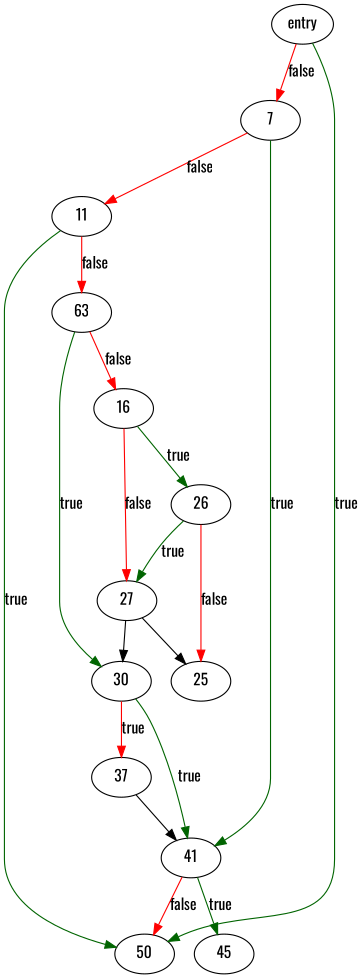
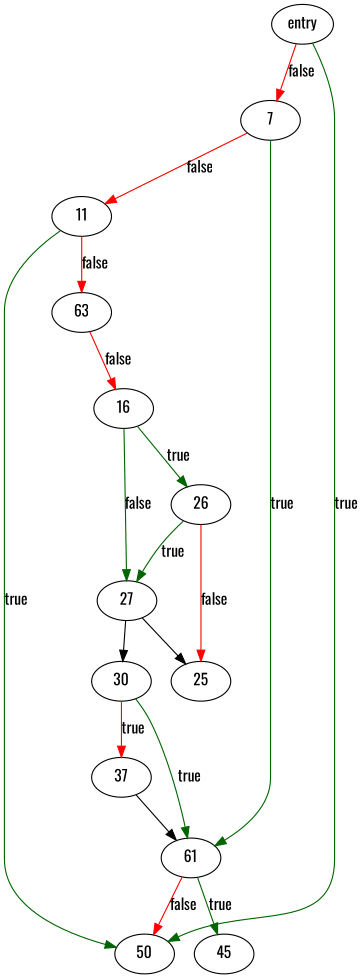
(125, 499) -> (125, 499)
(60, 500) -> none
(191, 858) -> (191, 858)
